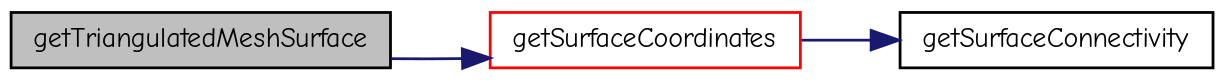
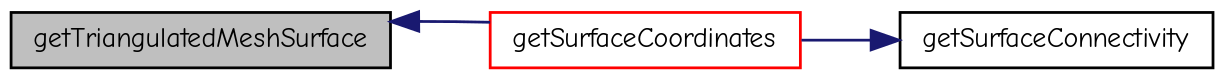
(426, 59) -> (455, 22)
